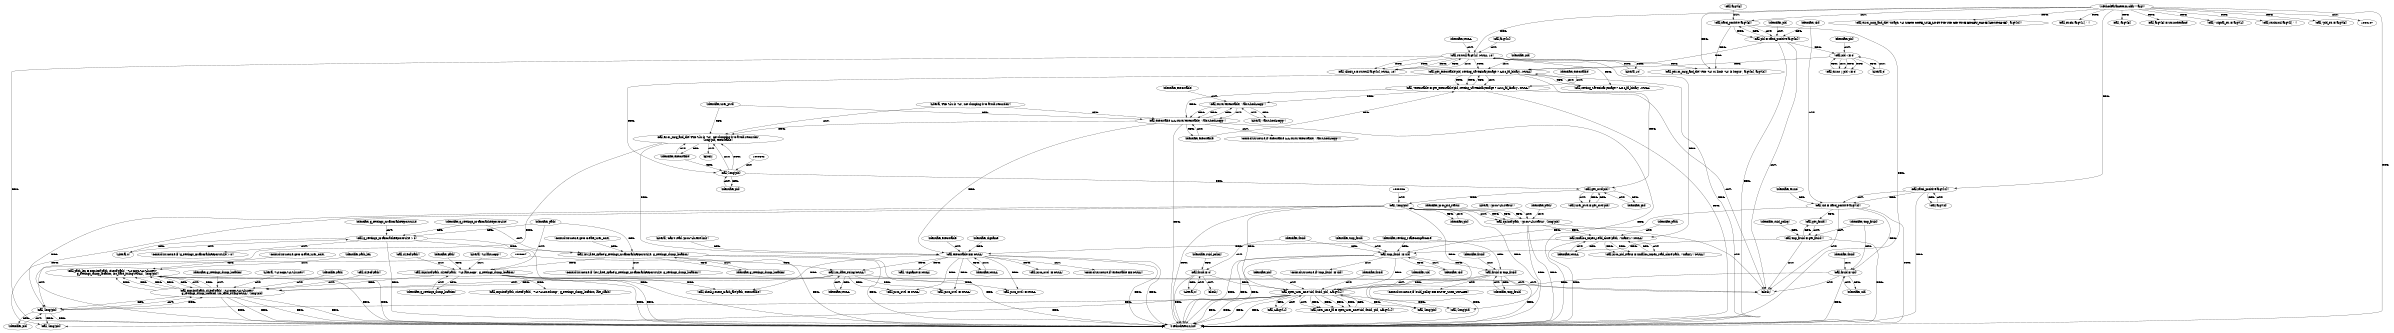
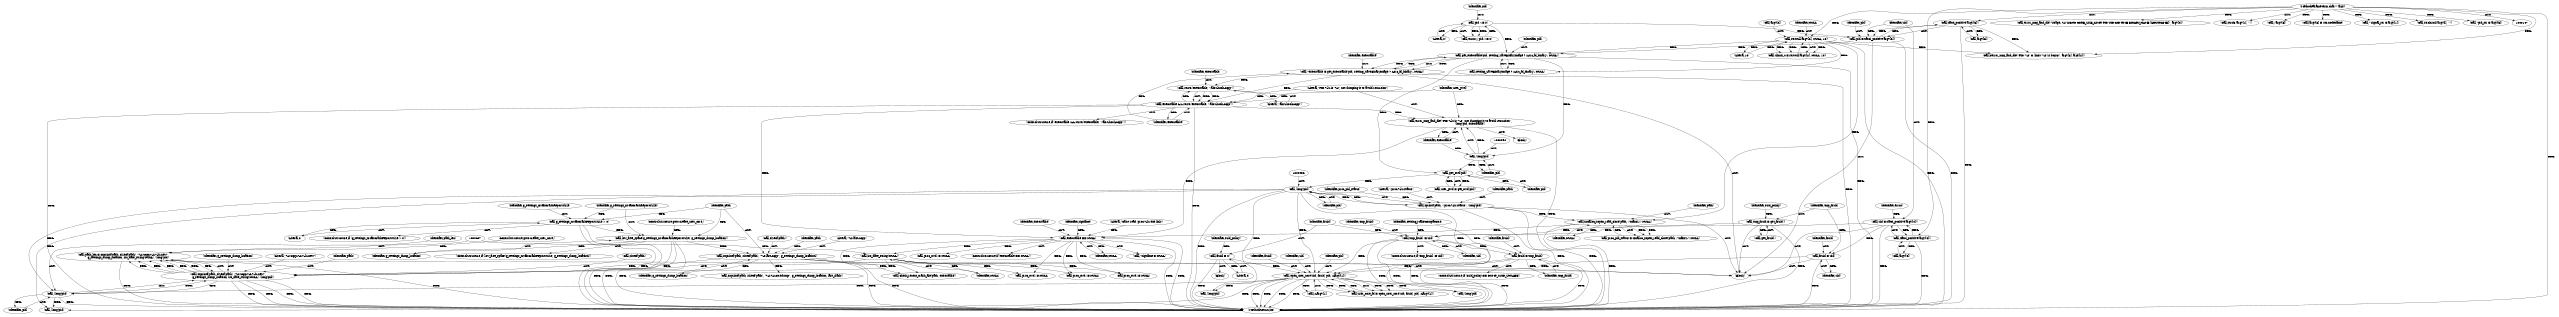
(2096, 15) -> (2288, 15)
none -> (1974, 29)
(1810, 47) -> (1671, 24)
(1827, 213) -> (1901, 230)
(937, 263) -> (1120, 247)
